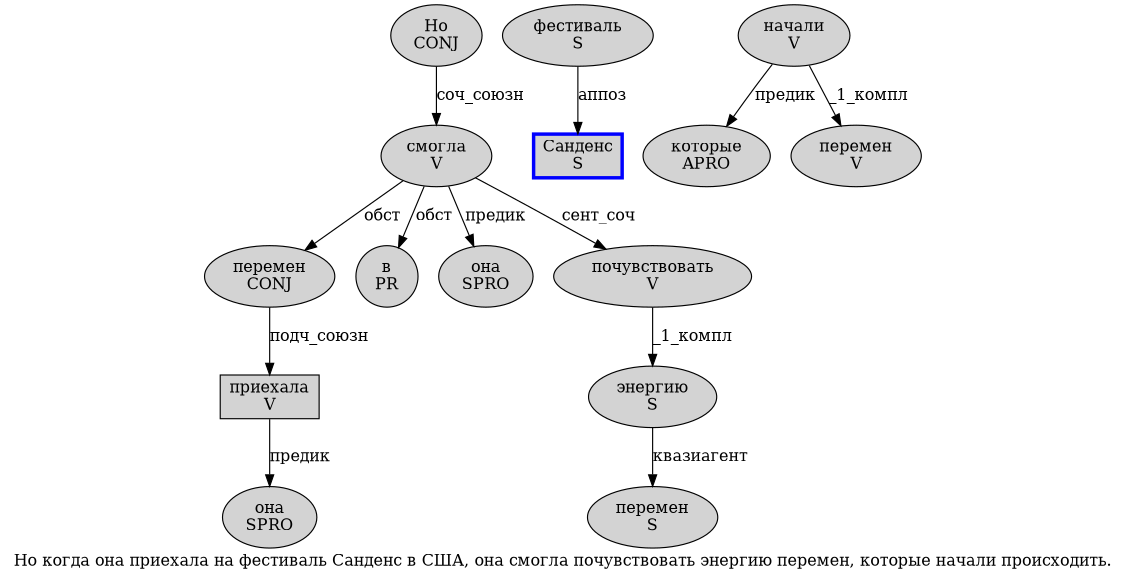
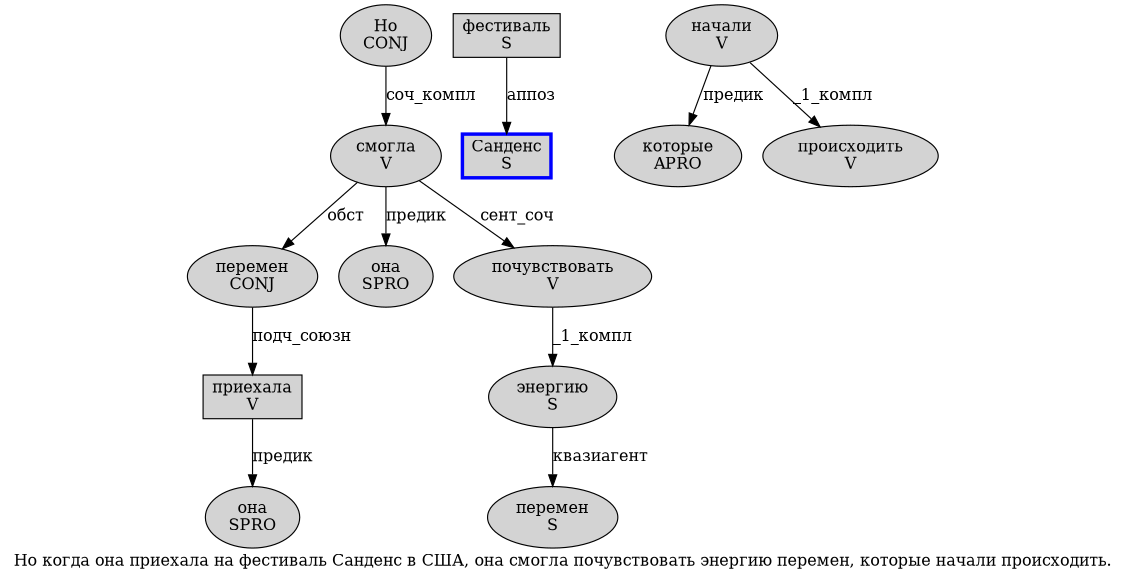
(578, 36) -> (507, 36)
(480, 96) -> (431, 96)
(856, 156) -> (851, 156)
(387, 276) -> none
